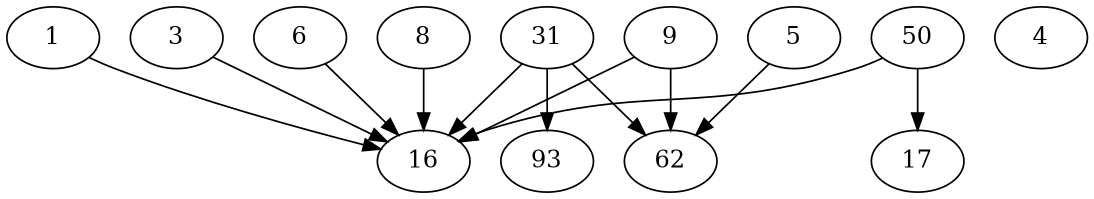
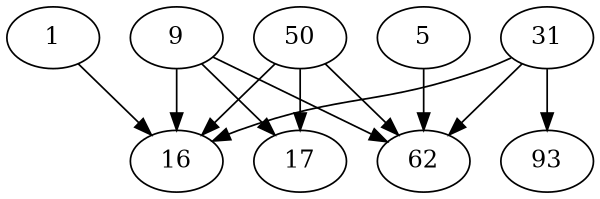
(177, 38) -> none
(300, 38) -> none
(424, 38) -> none
(1041, 38) -> none
none -> (353, 90)
none -> (231, 92)
